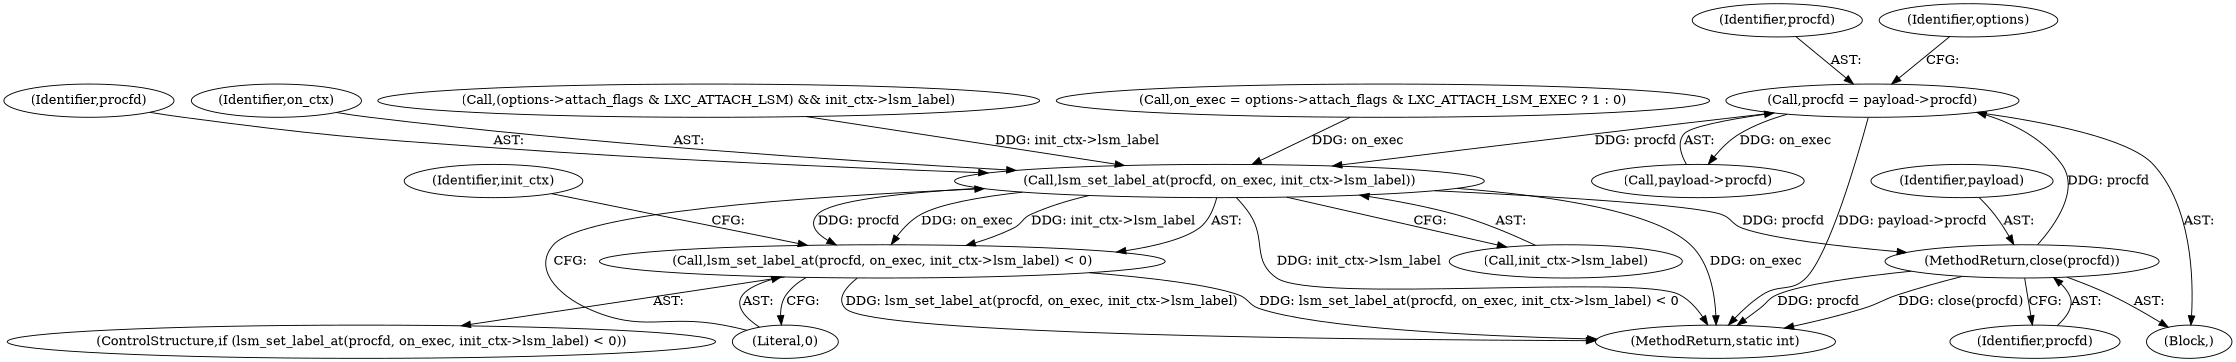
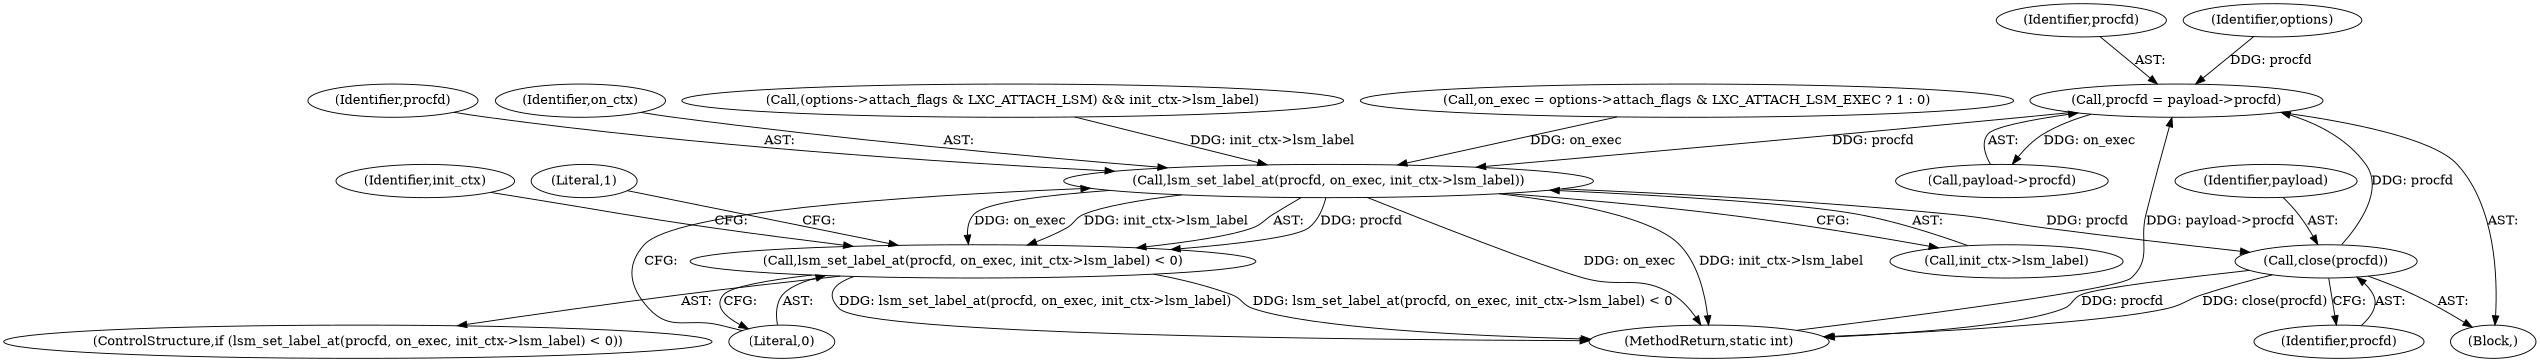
(1945, 60) -> (2271, 60)
none -> (584, 181)
(1831, 233) -> (2043, 297)
(2022, 261) -> (2326, 261)
